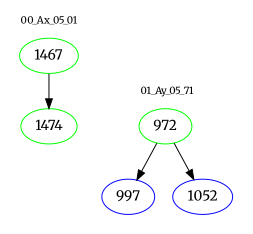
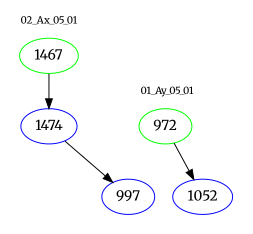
(49, 21) -> (49, 21)
(167, 92) -> (167, 92)
(49, 126) -> (49, 126)
(149, 157) -> (85, 159)
